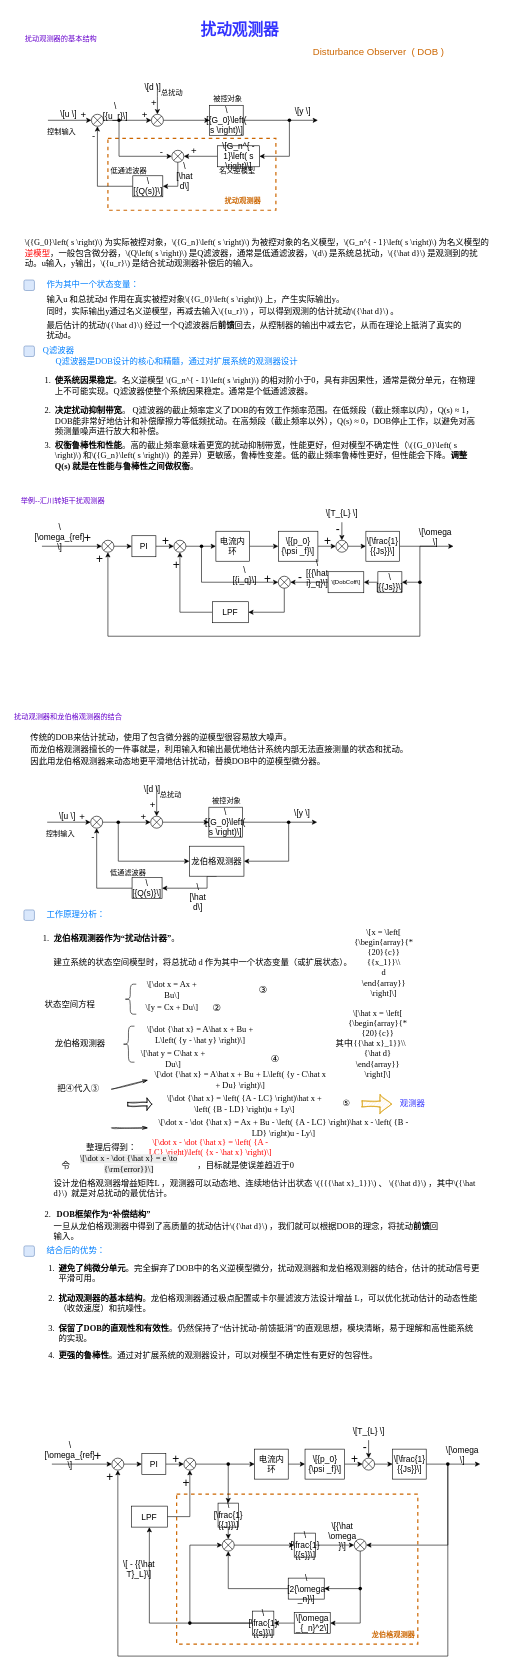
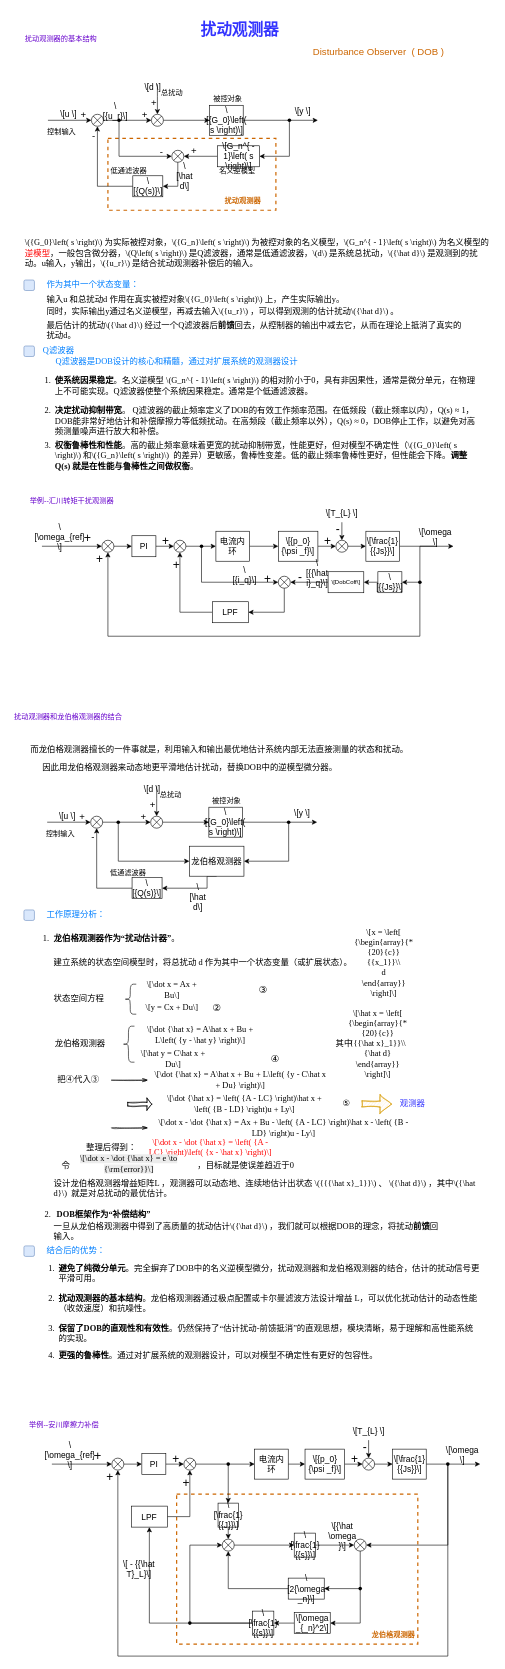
(66, 501) -> (75, 501)
(241, 738) -> none
(241, 762) -> (253, 768)
(78, 1005) -> (87, 999)
(78, 1089) -> (78, 1080)
none -> (70, 1425)
